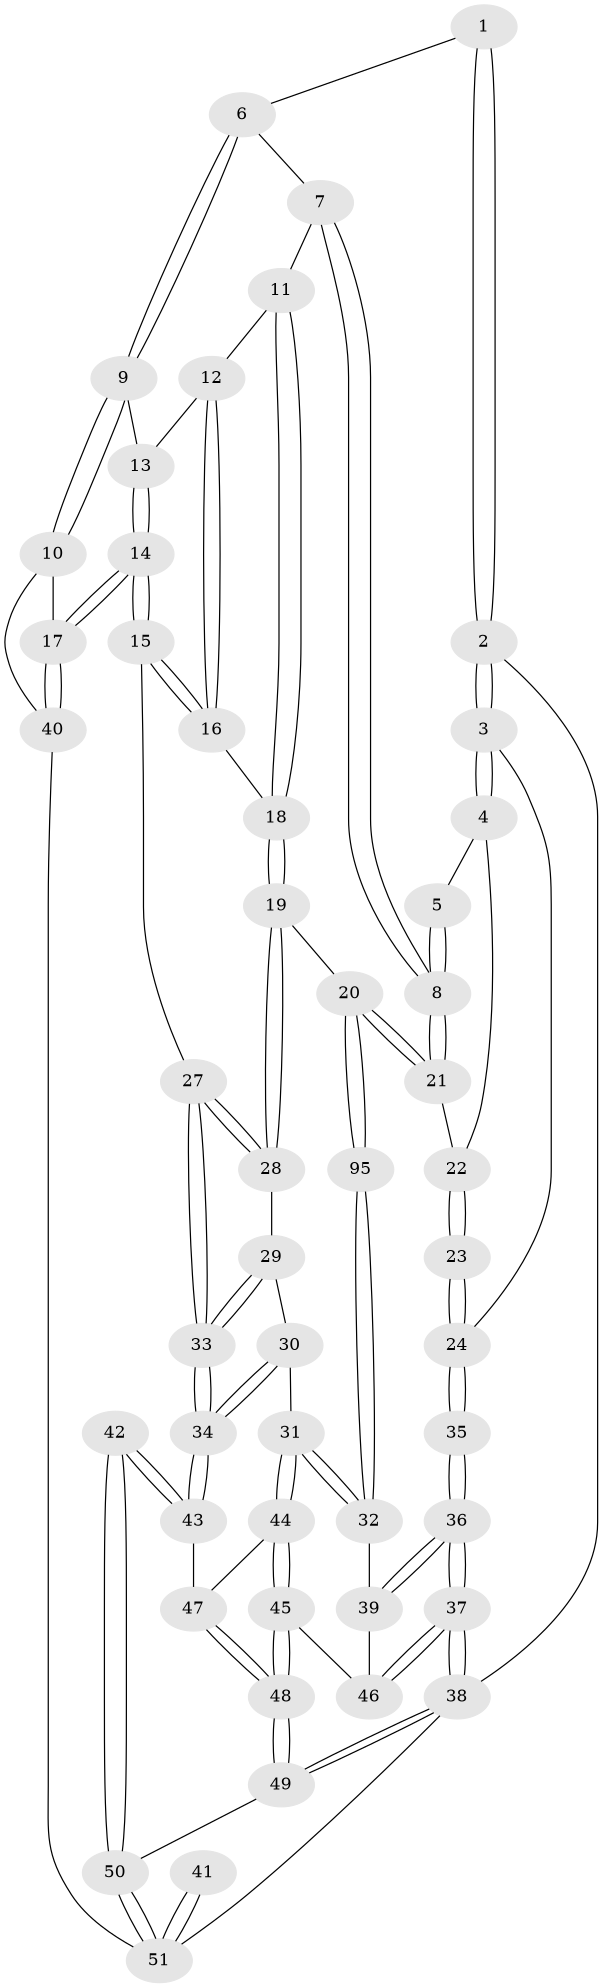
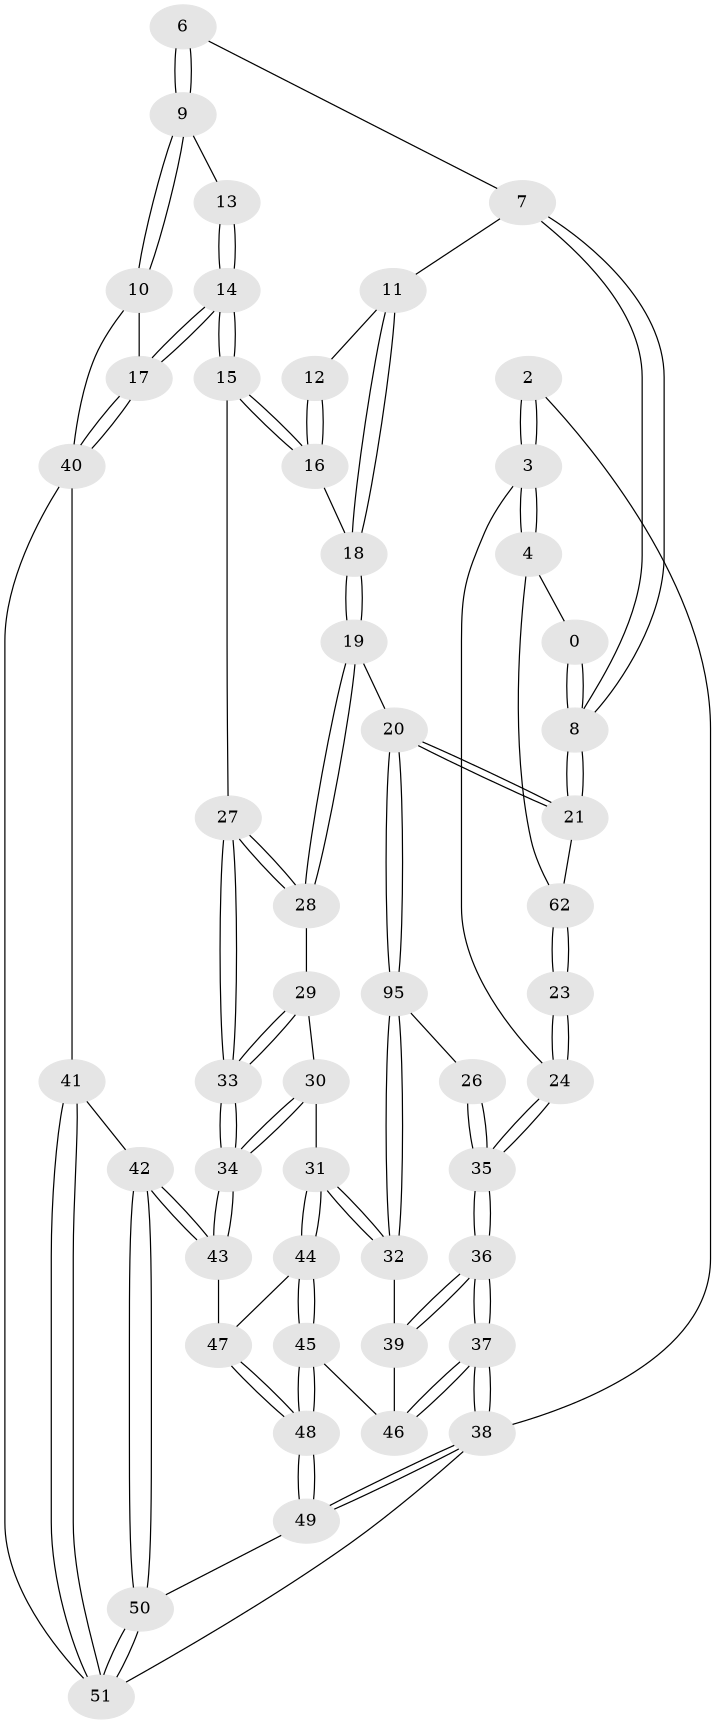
(484, 27) -> none
(176, 422) -> none
none -> (72, 774)
(438, 906) -> (575, 642)
none -> (472, 1082)
none -> (106, 1126)
(457, 1170) -> (560, 906)
